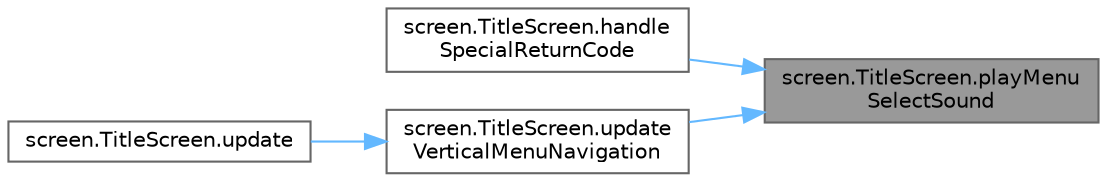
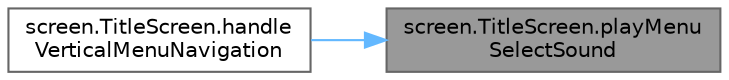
(538, 40) -> none
(159, 142) -> none
(538, 142) -> (159, 40)
